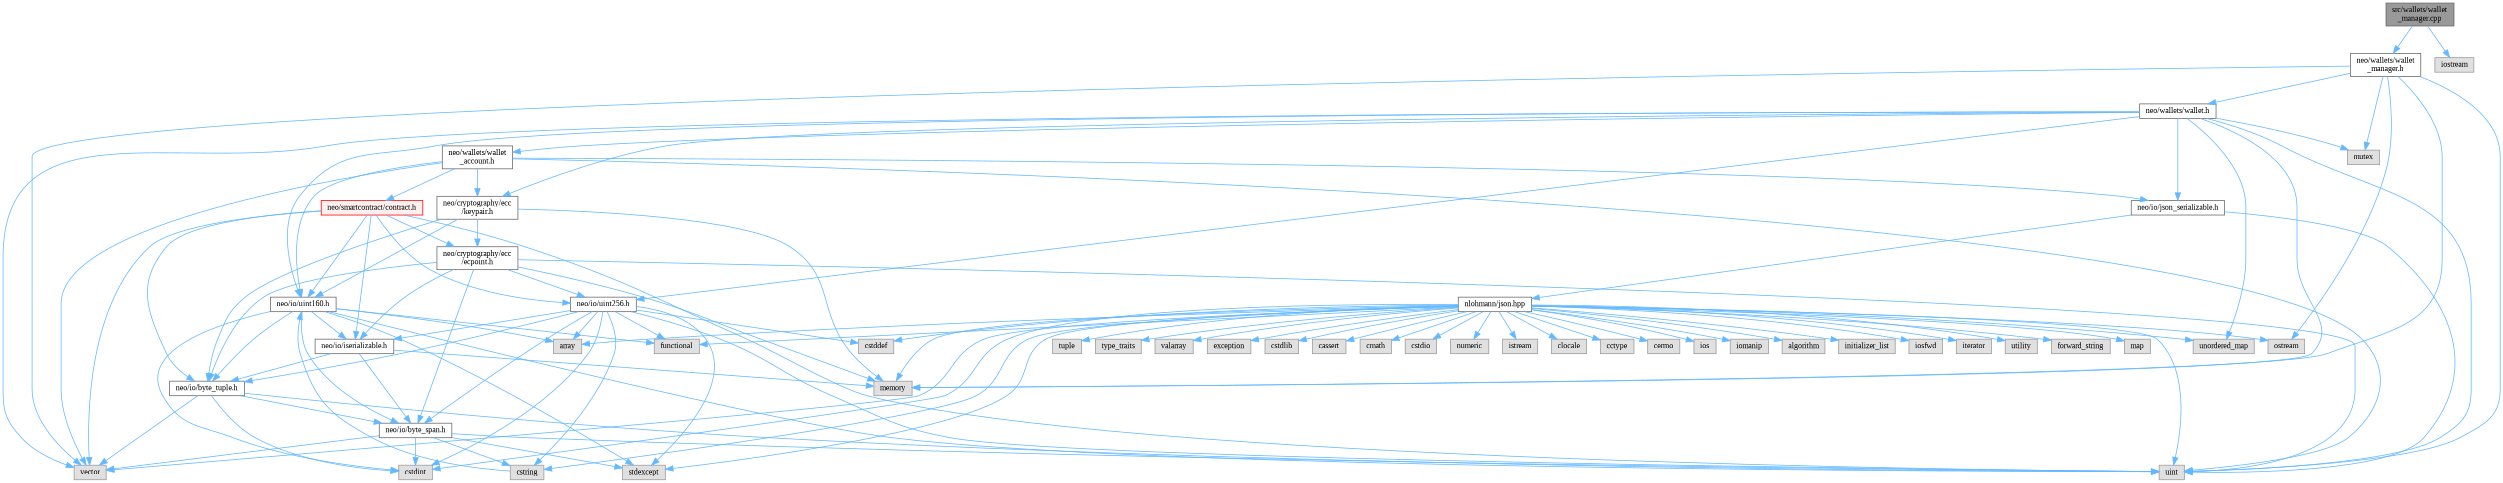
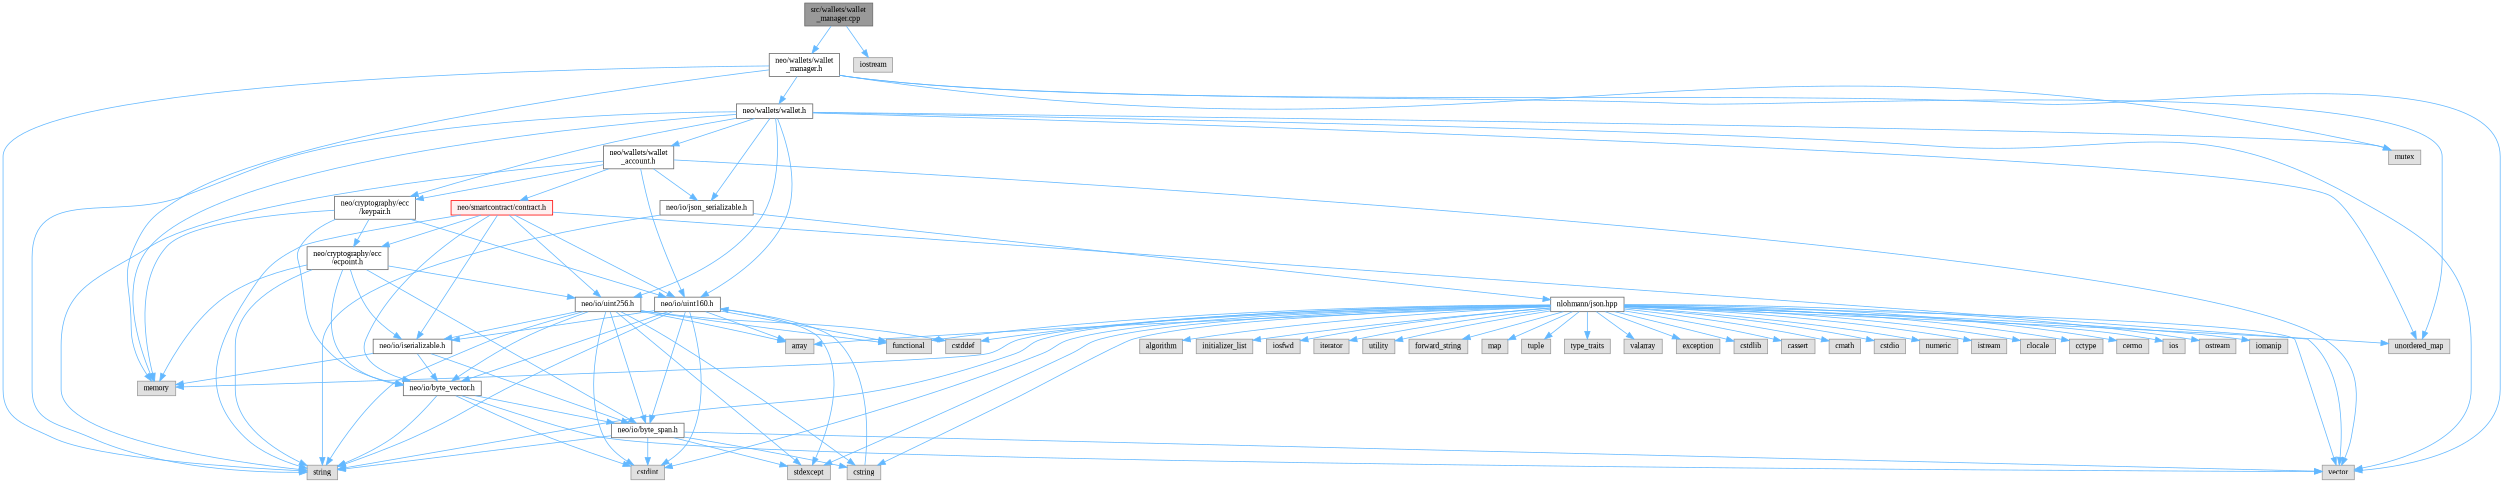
(2370, 214) -> (1735, 104)
(207, 388) -> (442, 388)
(2172, 472) -> (322, 472)
